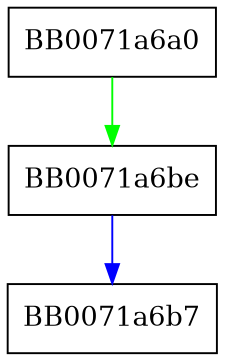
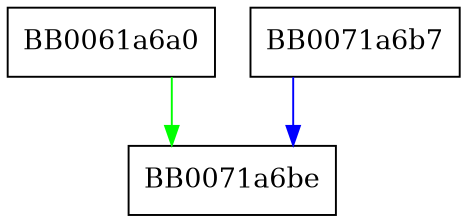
(112, 42) -> (111, 42)
(112, 240) -> (293, 101)
